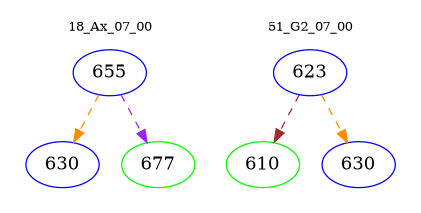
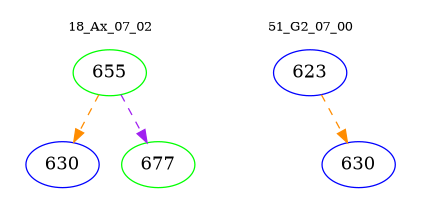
(110, 27) -> (110, 27)
(110, 73) -> (110, 73)
(263, 165) -> none
